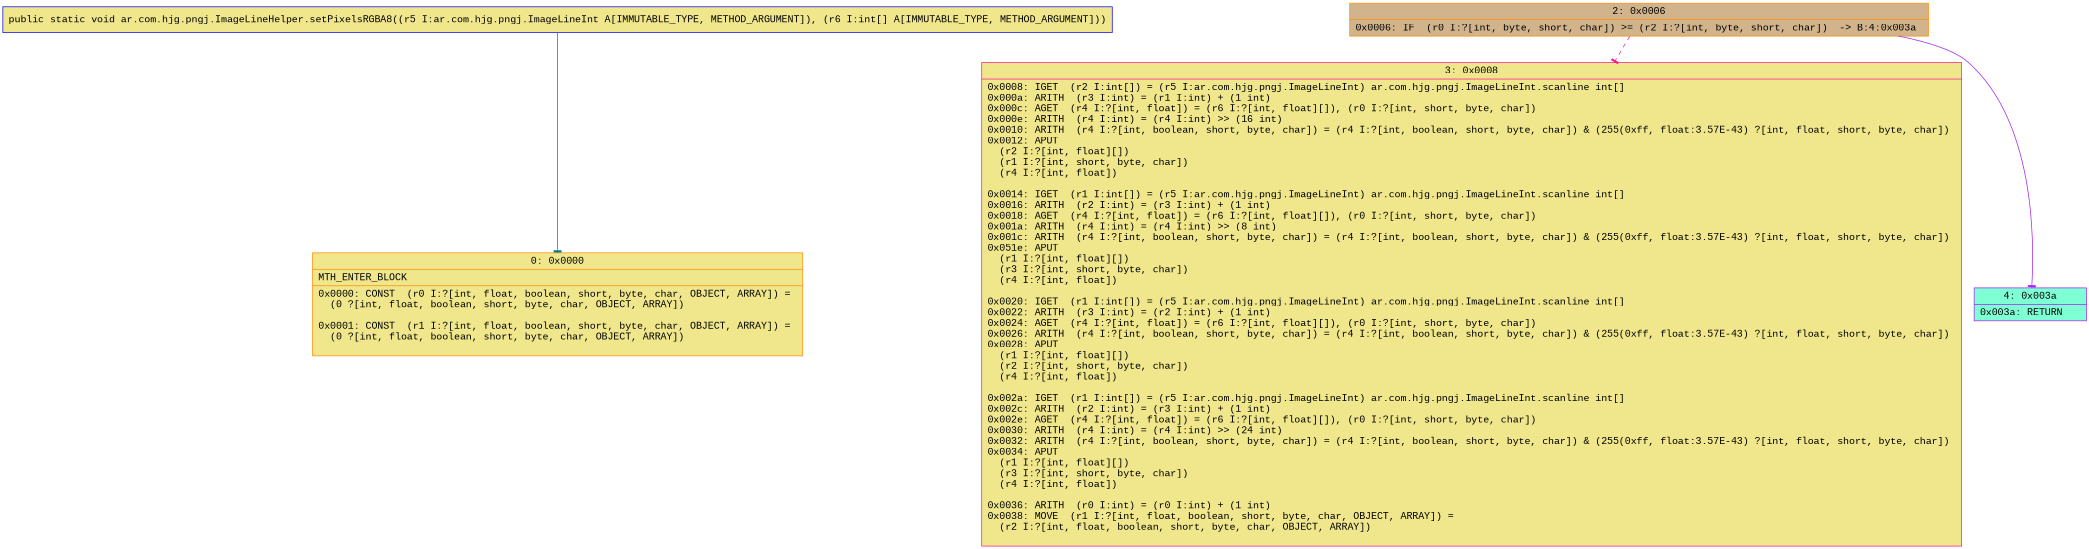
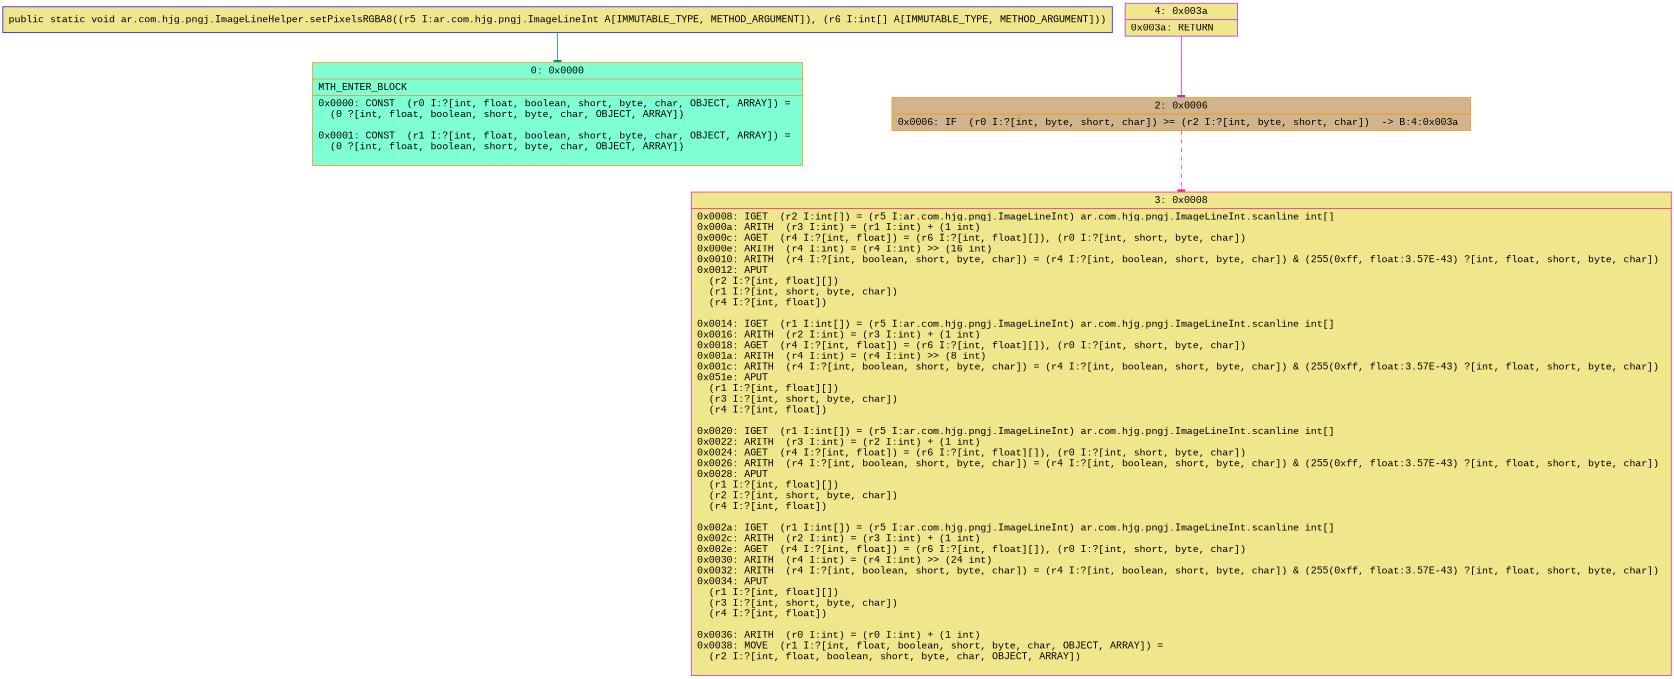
(2012, 130) -> (1181, 65)
(558, 304) -> (558, 114)
(2030, 304) -> (1181, 20)
